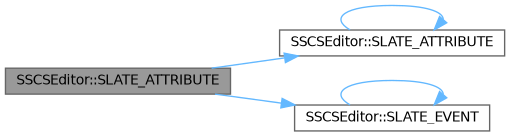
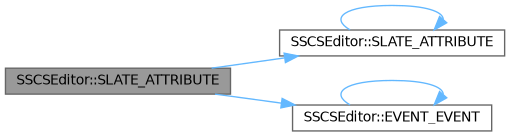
(392, 118) -> (392, 118)
